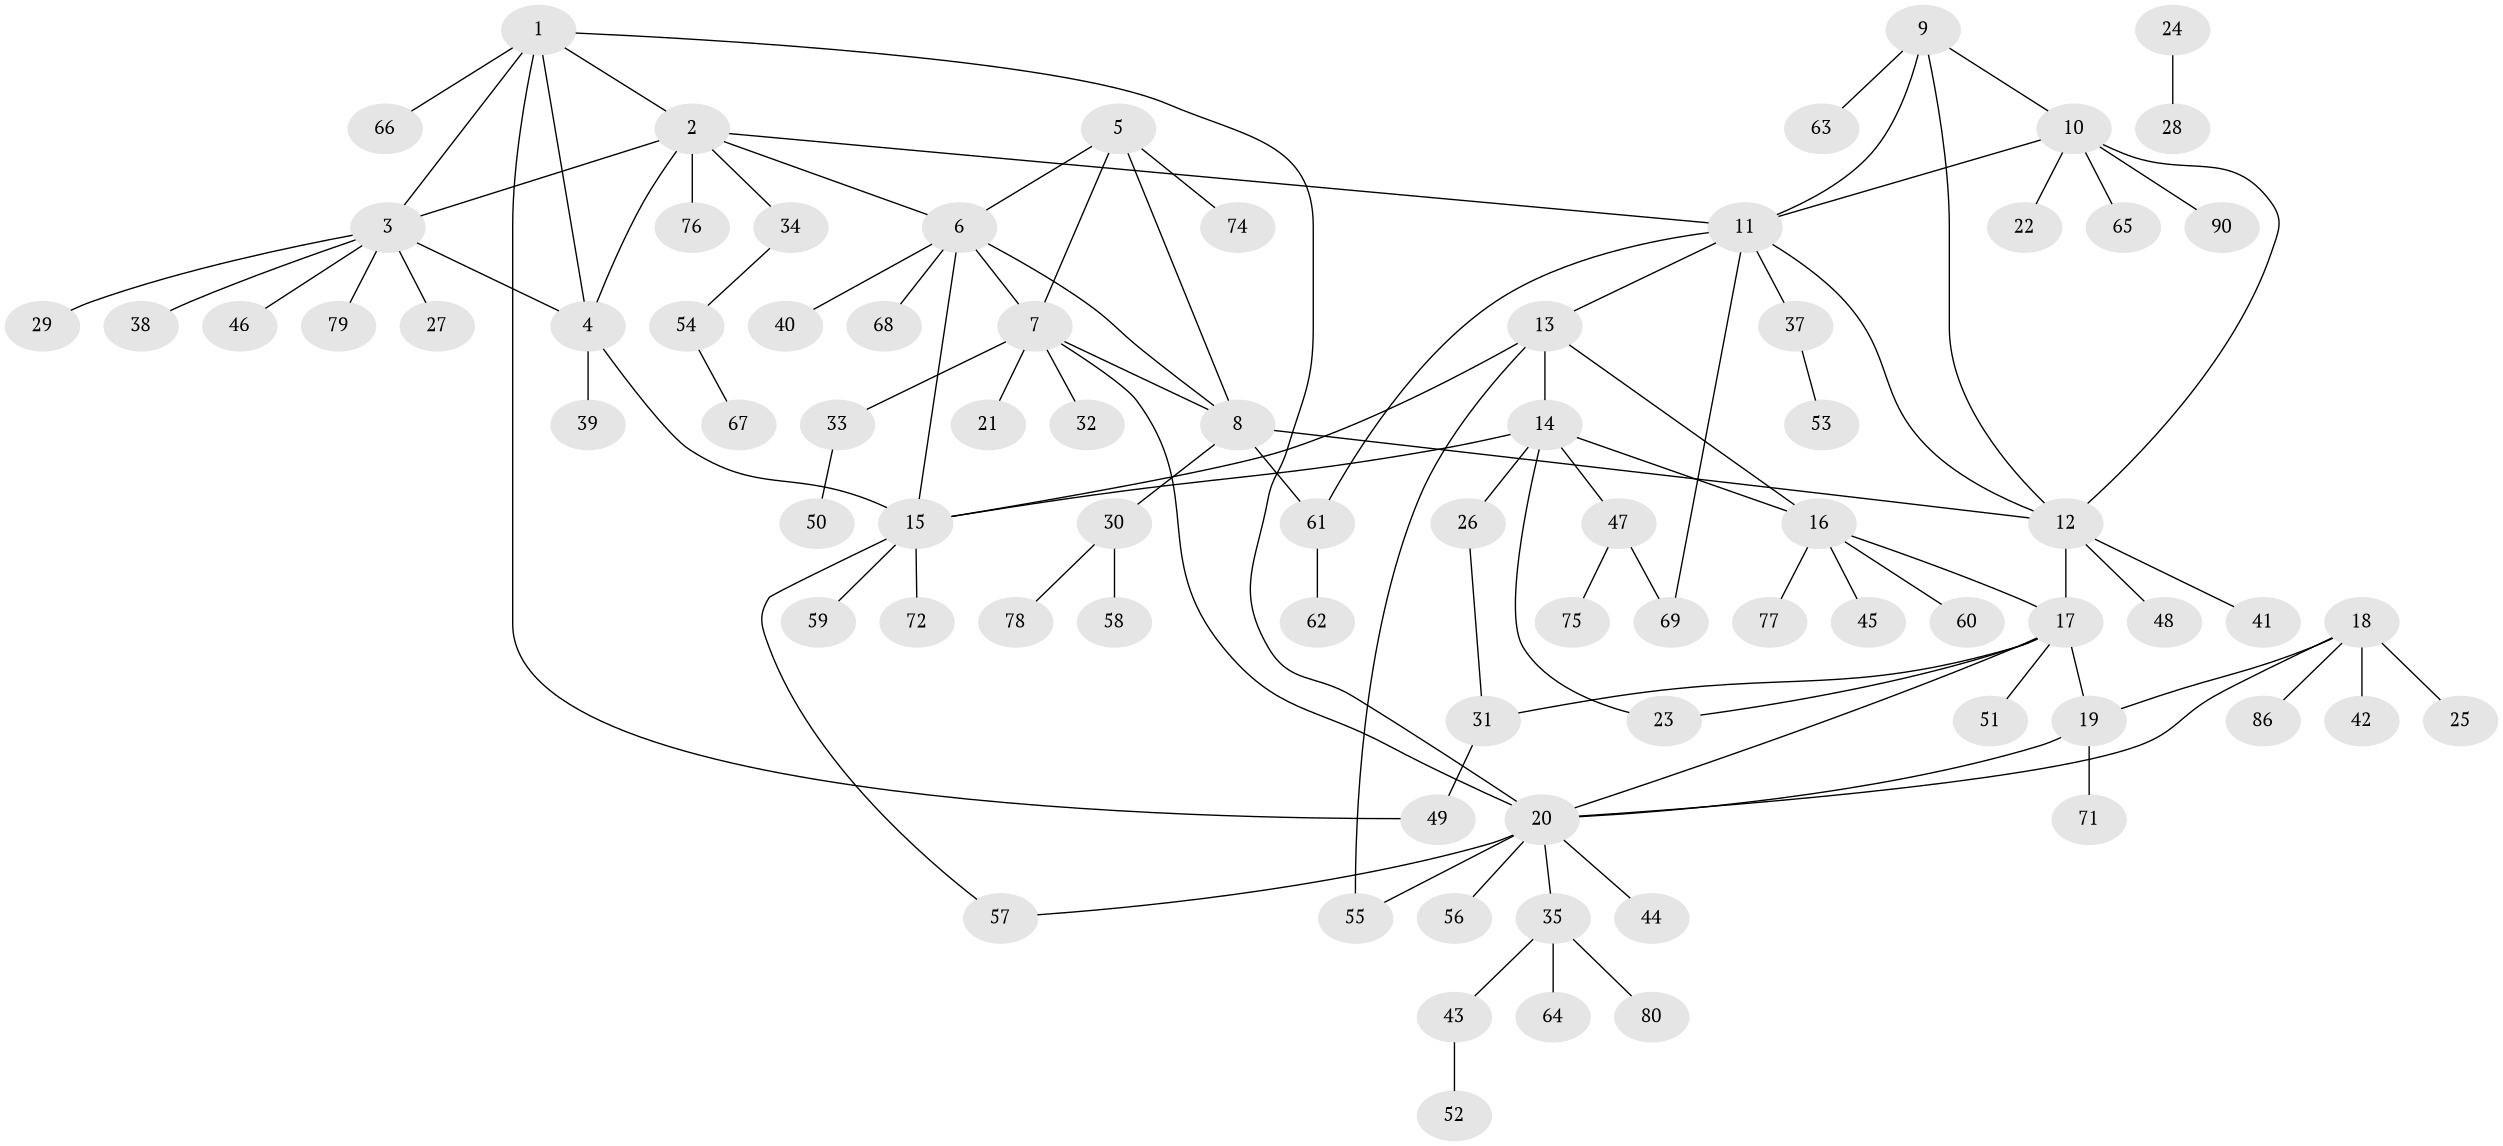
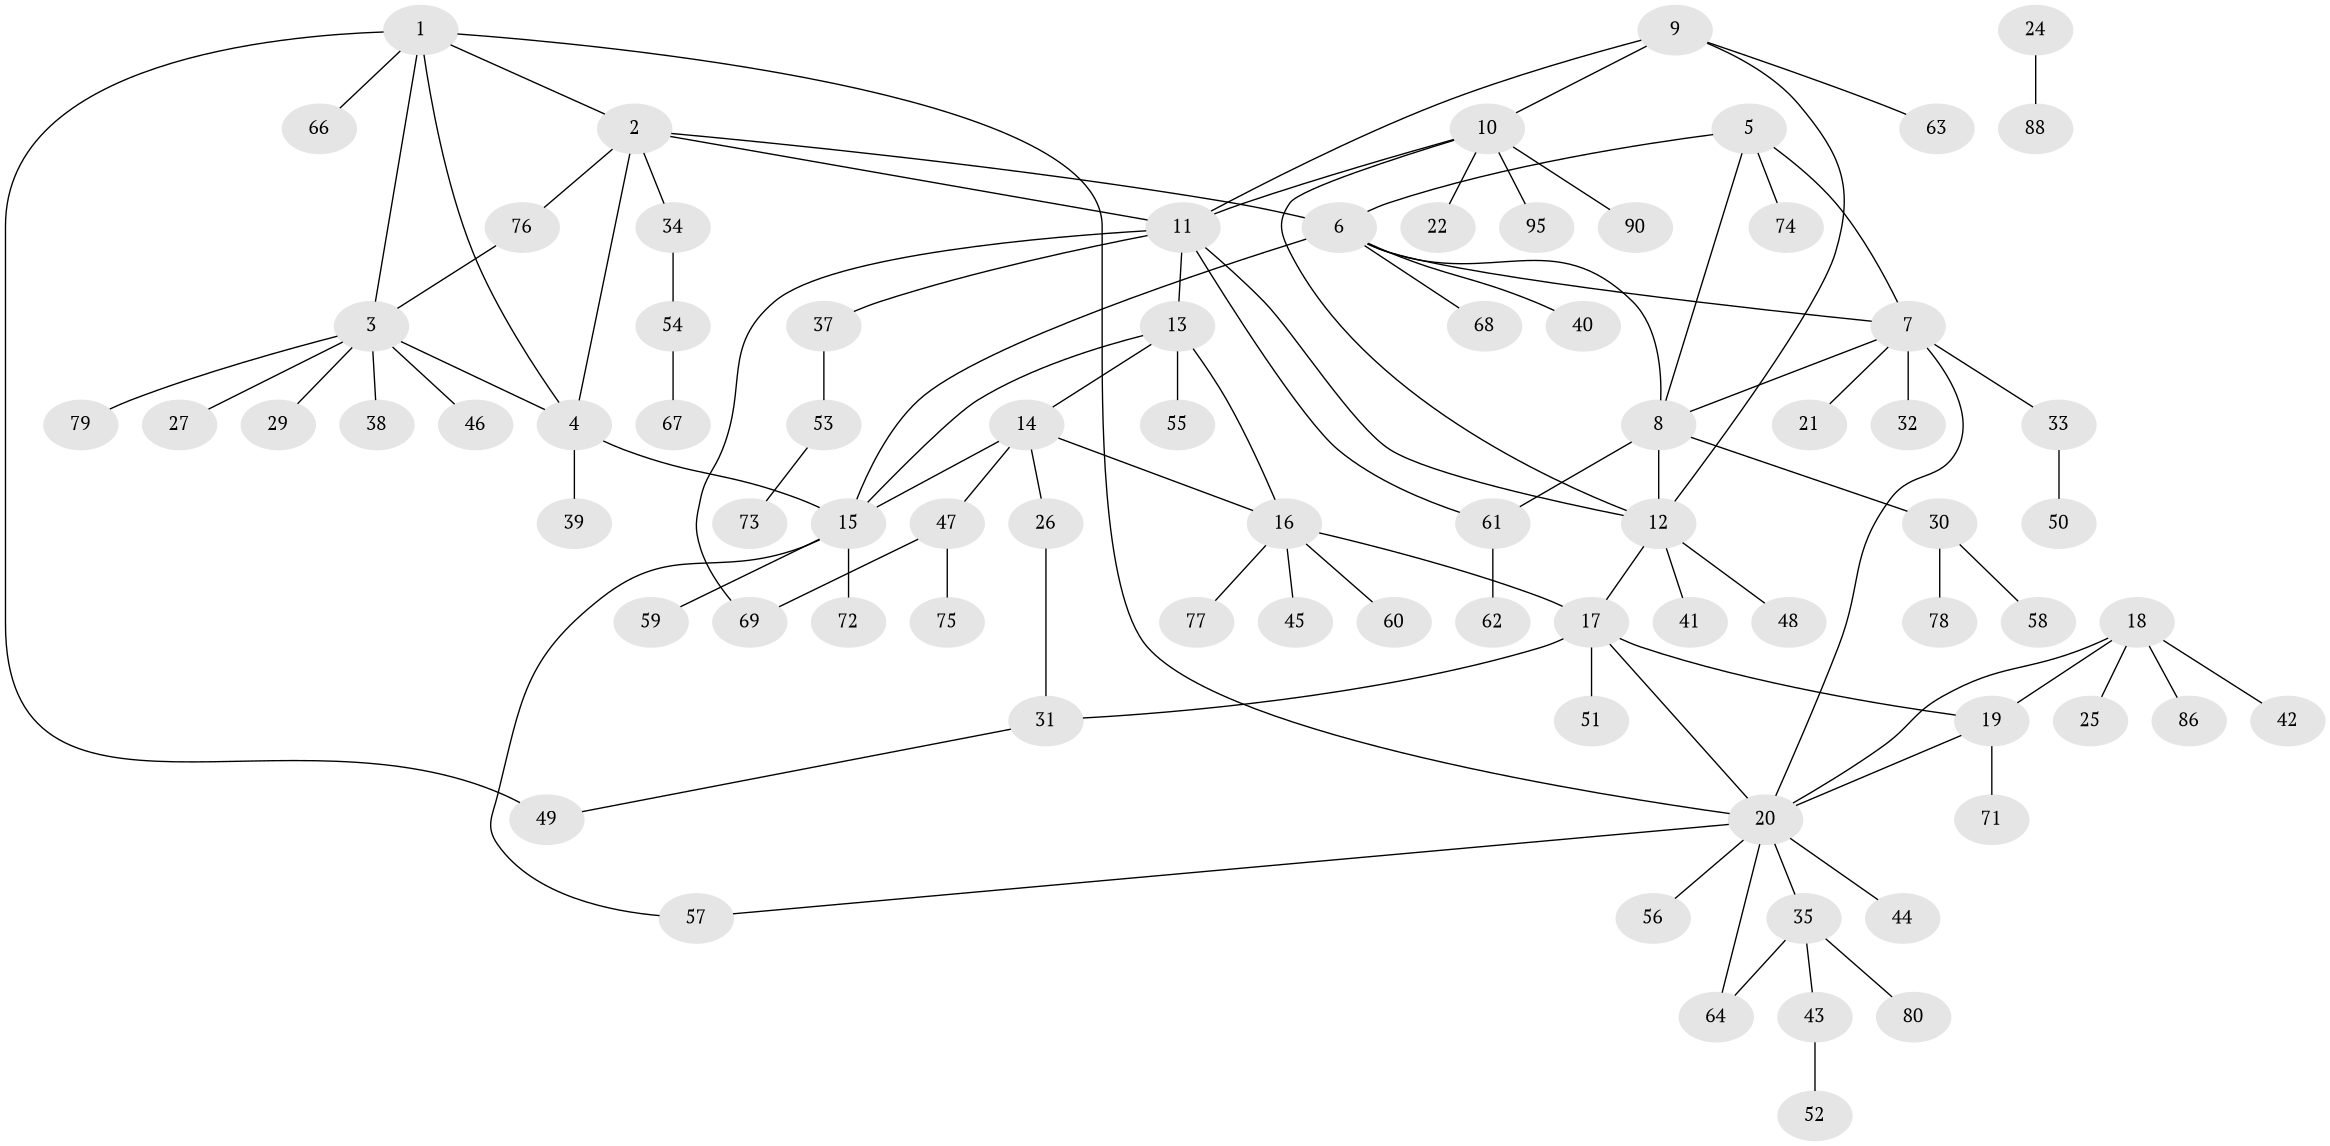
(2173, 129) -> (2036, 129)
(540, 178) -> (447, 277)
(2123, 228) -> (1537, 228)
none -> (750, 524)
(1664, 721) -> none
(1449, 869) -> (1741, 918)
